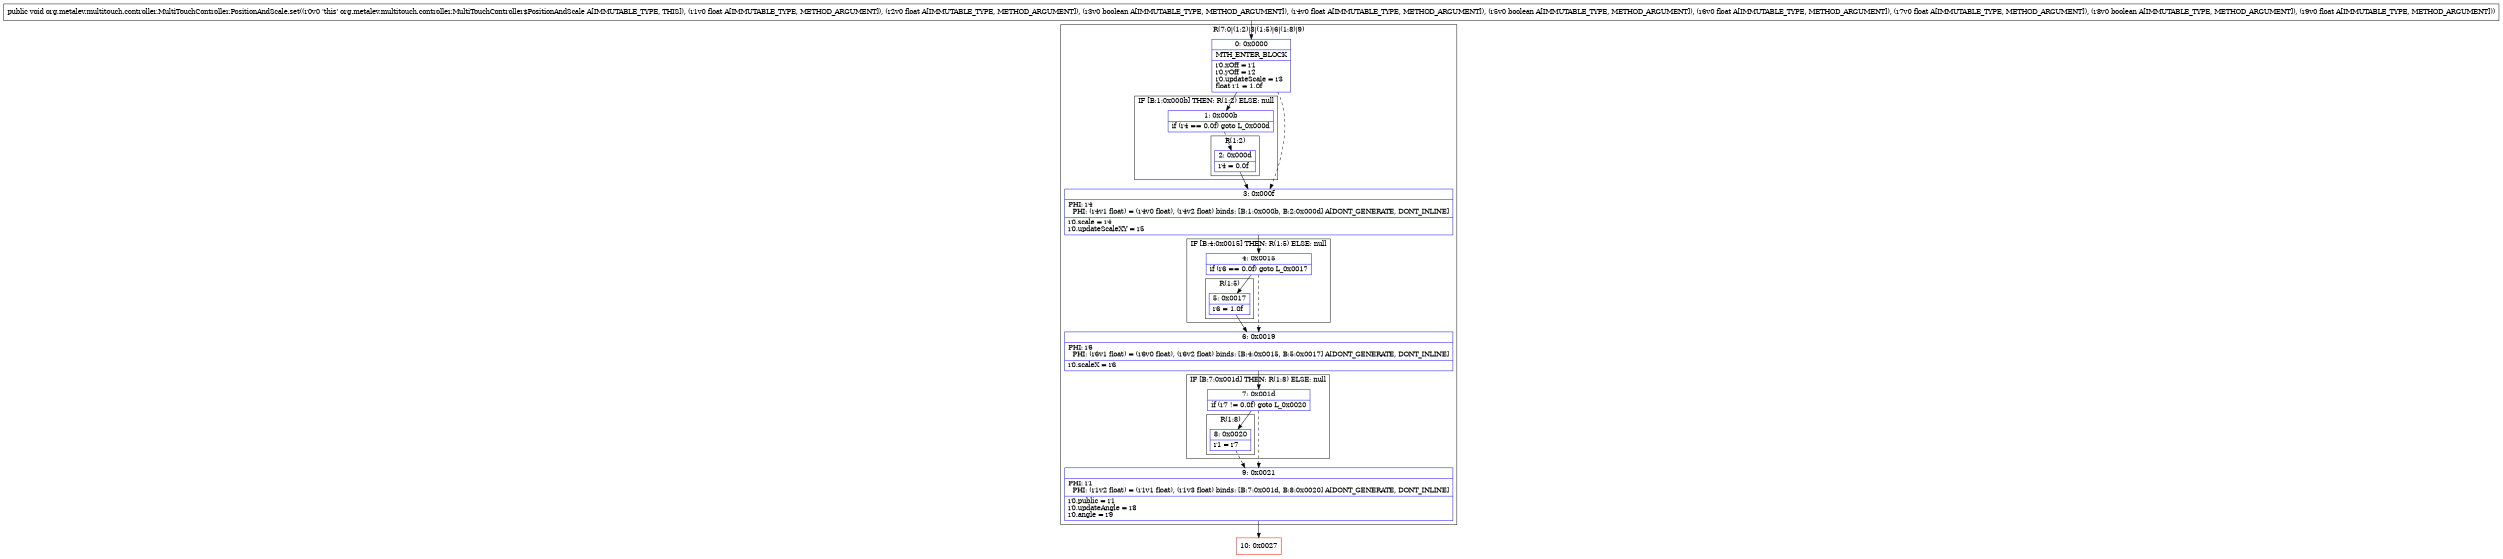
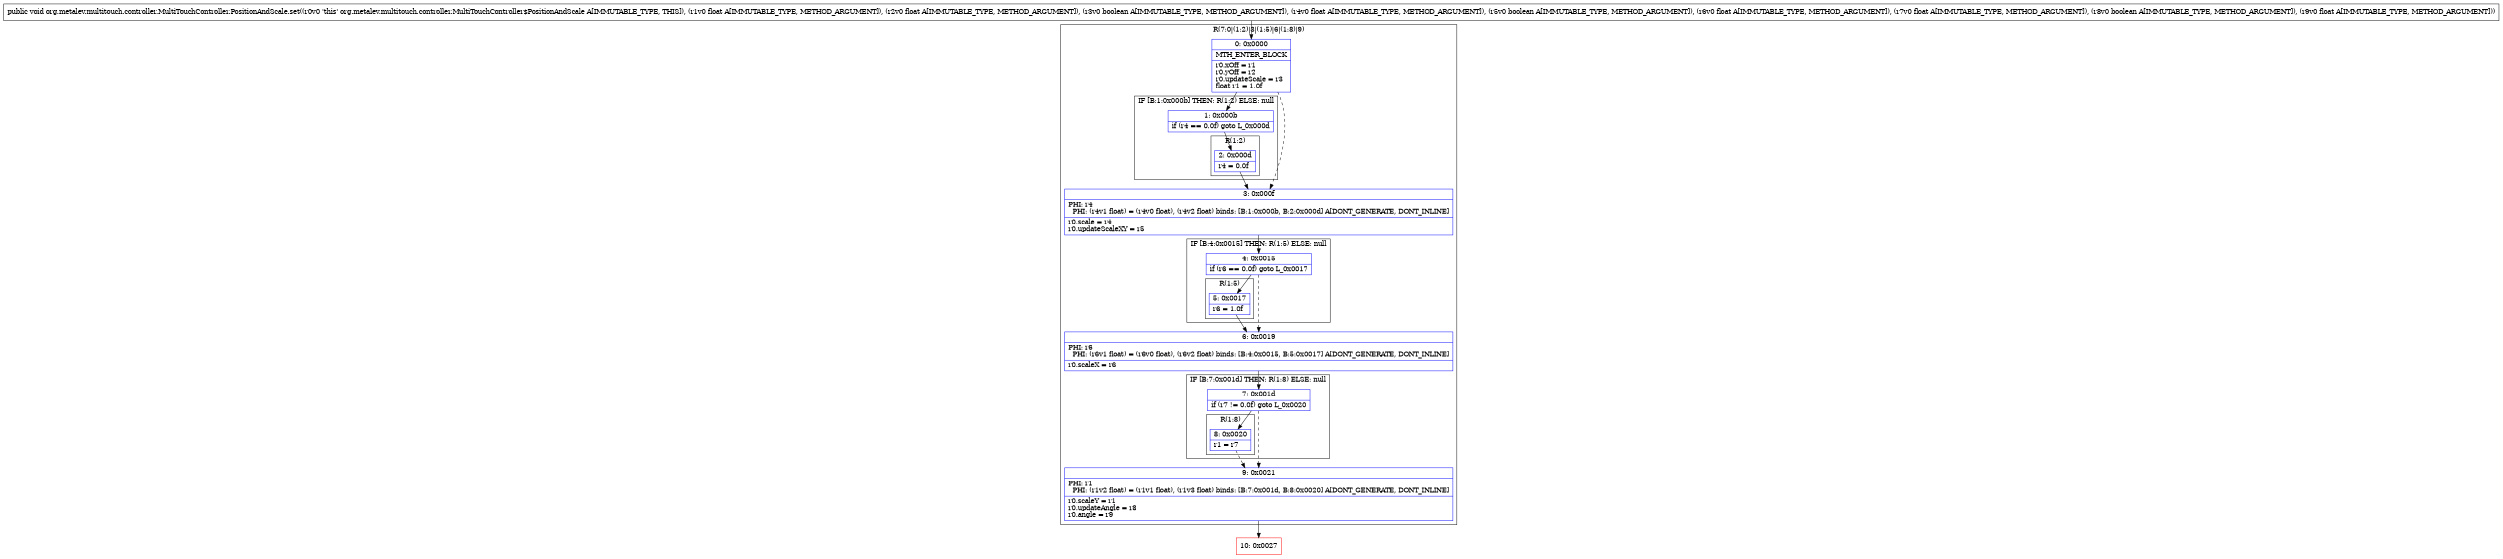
(1227, 139) -> (1227, 139)
(1092, 501) -> (1092, 501)
